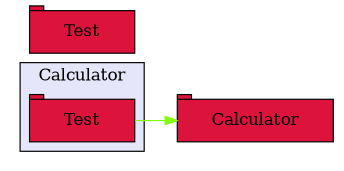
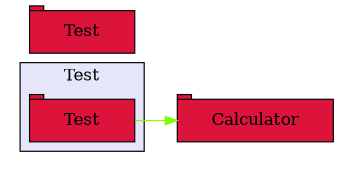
(82, 76) -> (82, 76)
